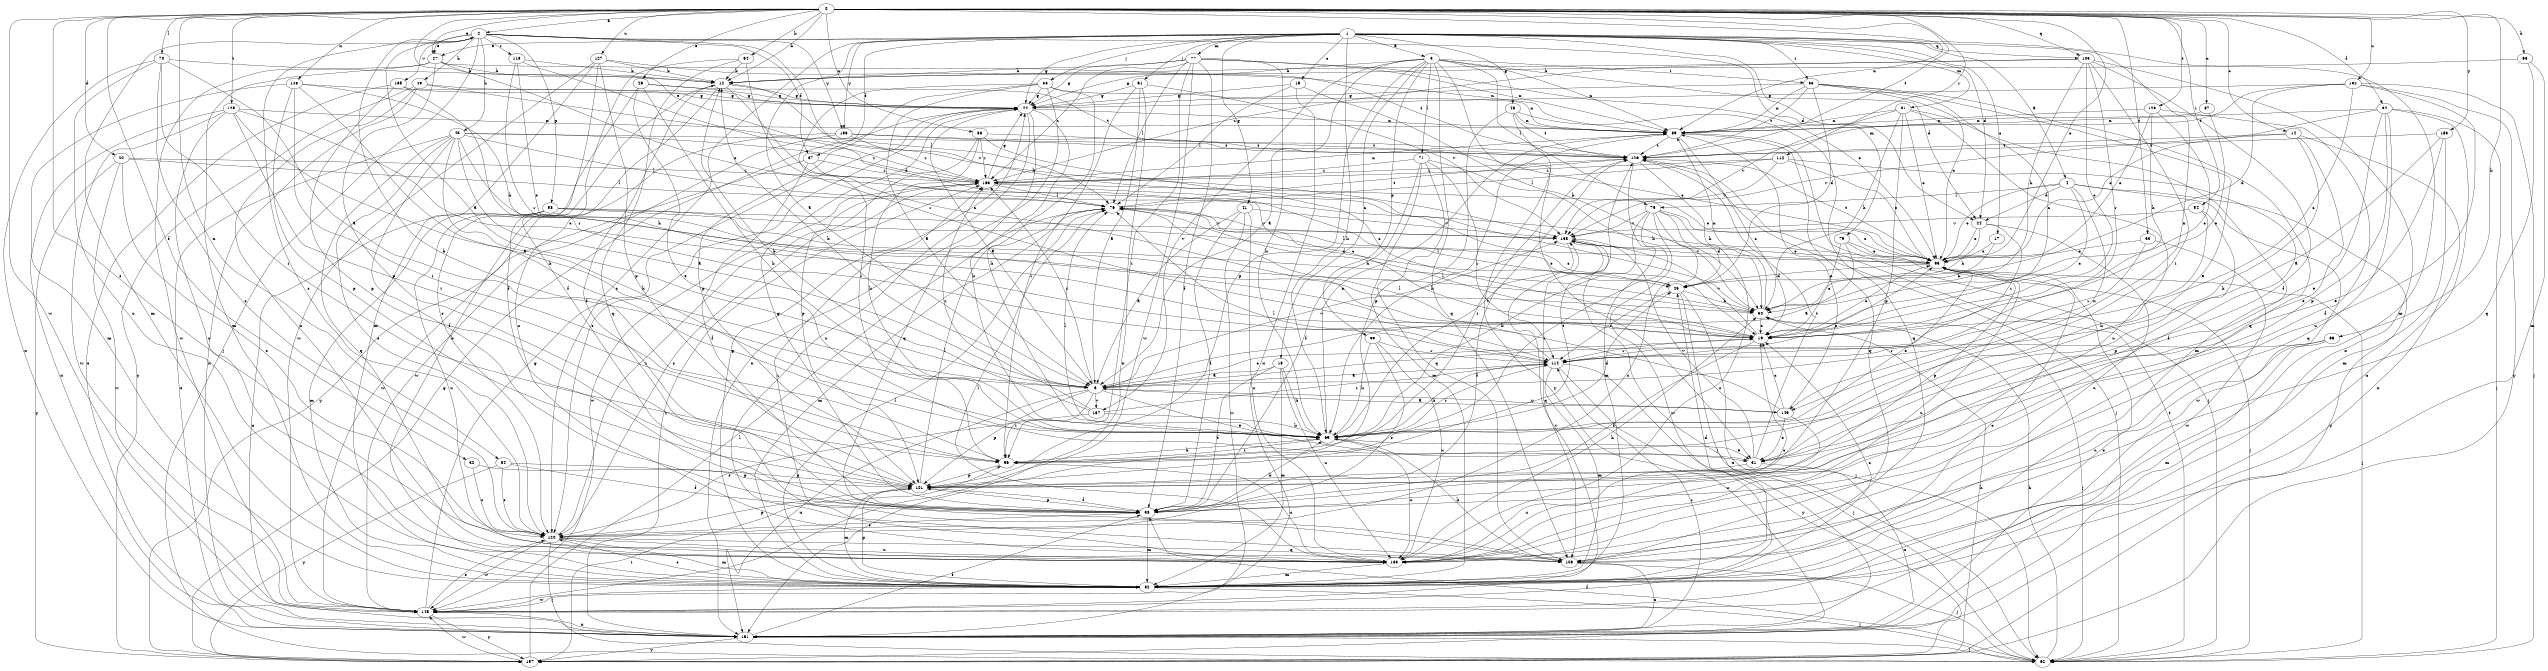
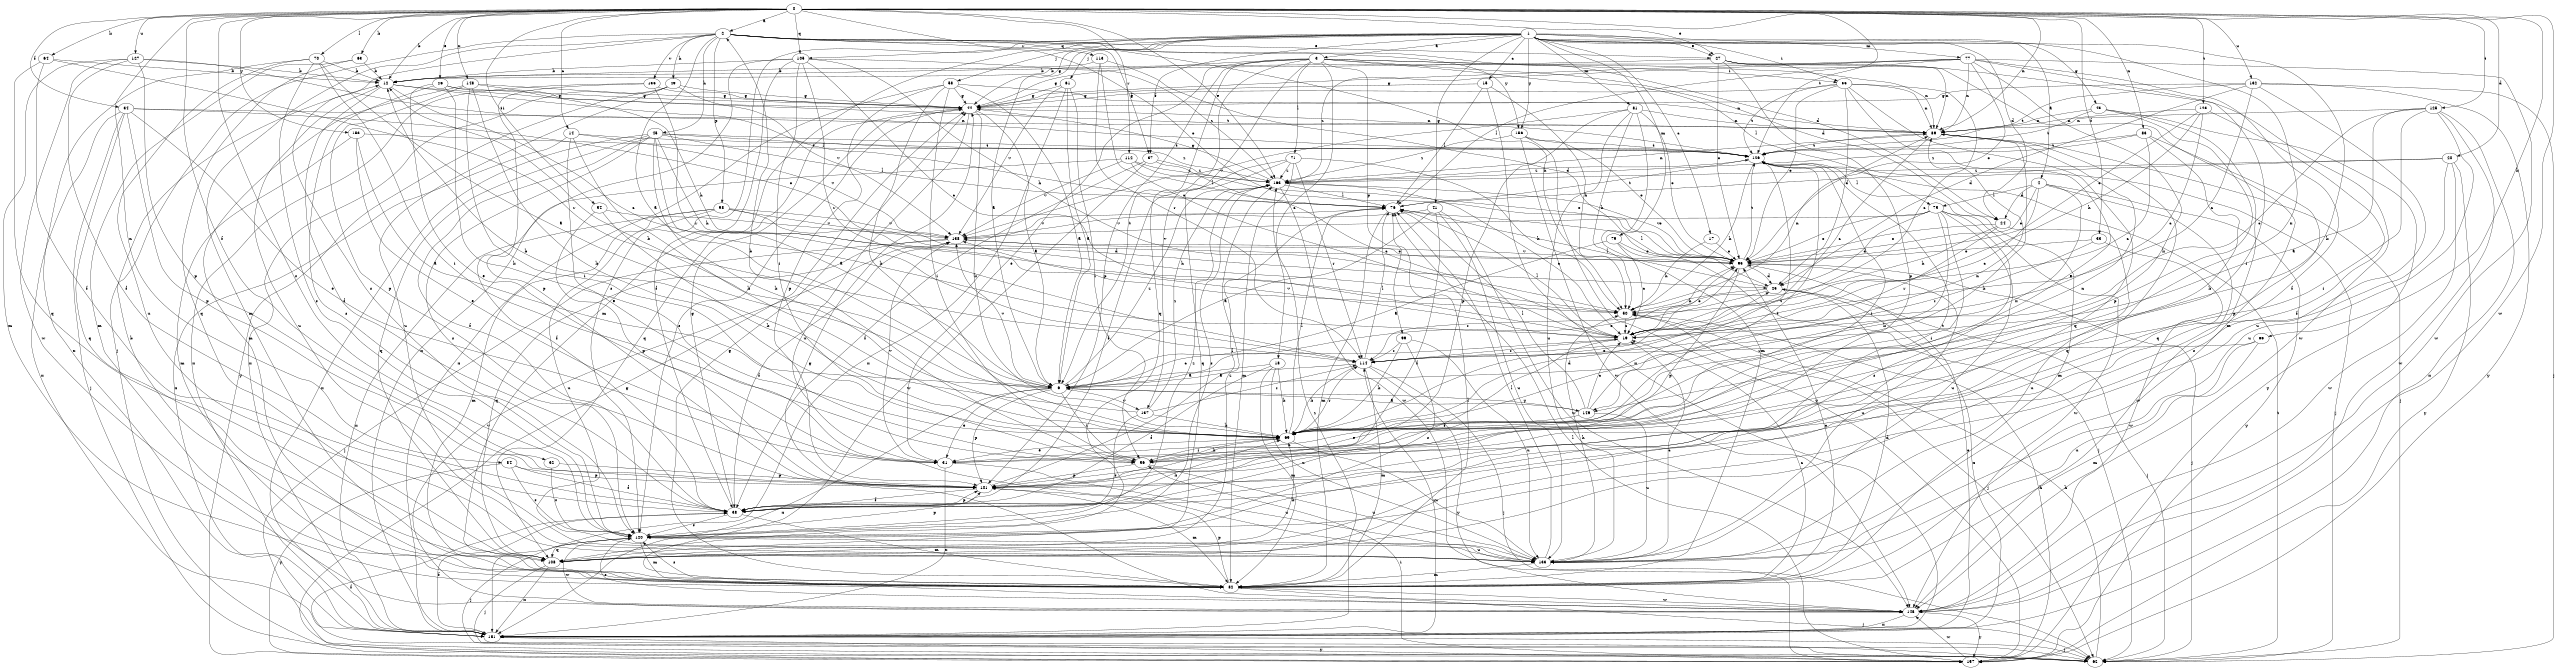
(2207, 108) -> none
(1270, 223) -> (1130, 223)
